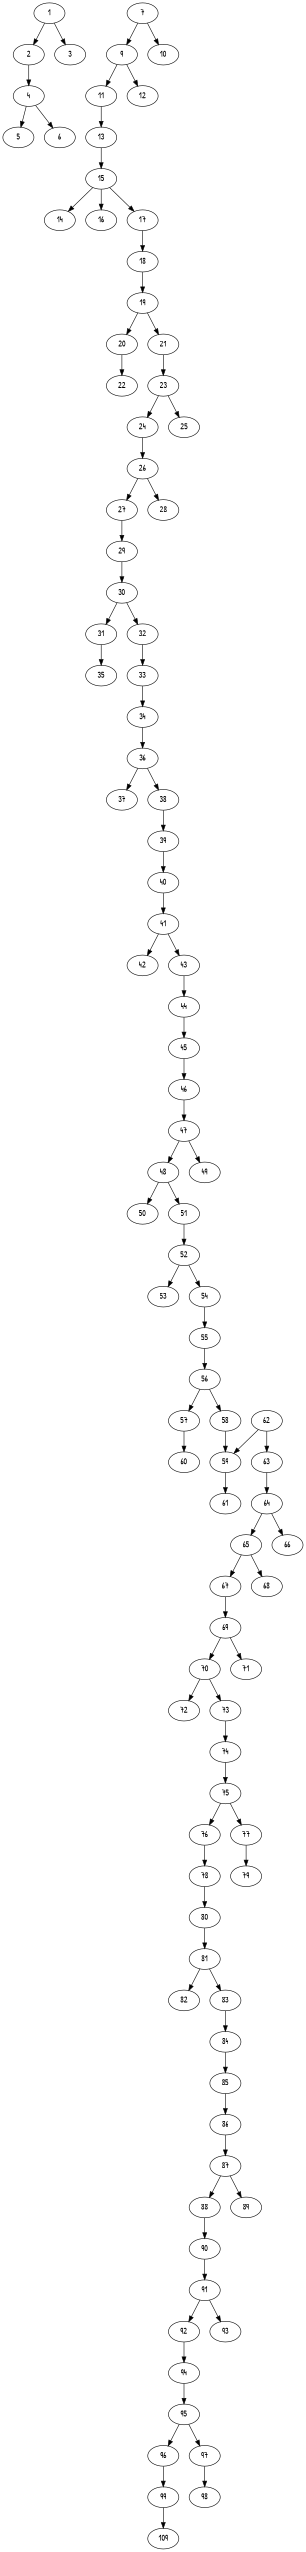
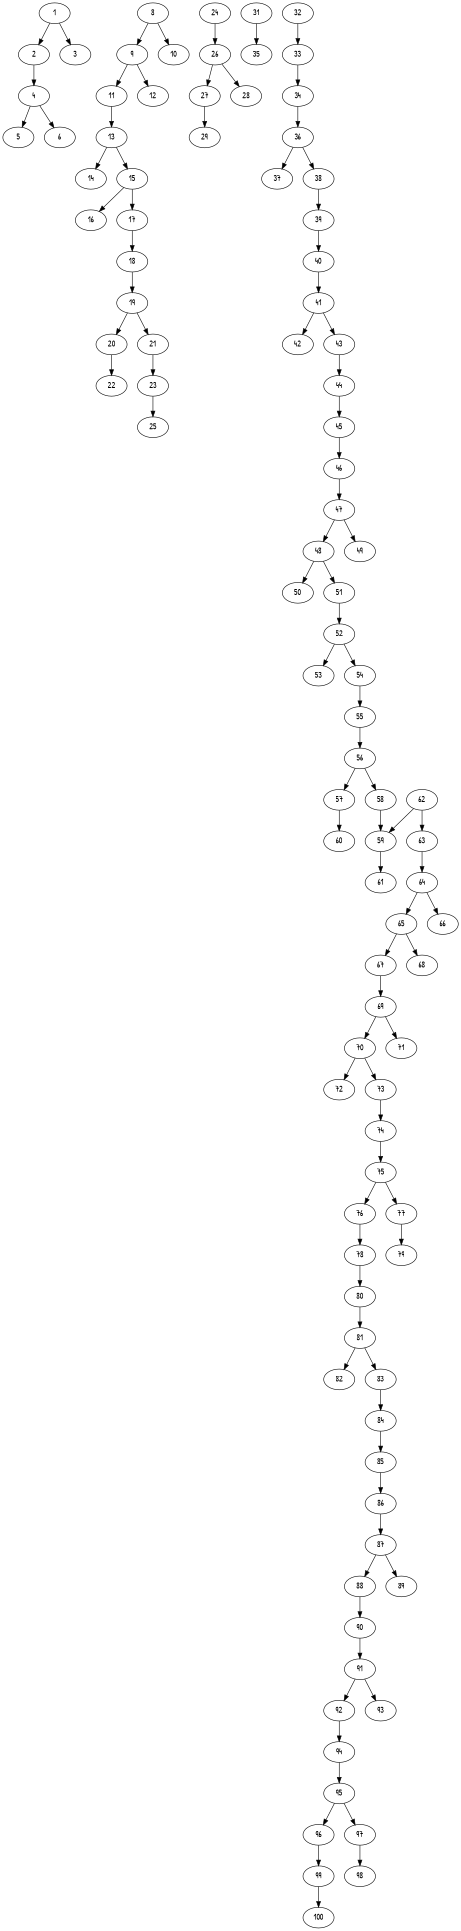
(143, 13) -> (153, 13)
(83, 197) -> (103, 156)
(154, 404) -> none
(122, 593) -> none
(163, 2539) -> (319, 1918)
